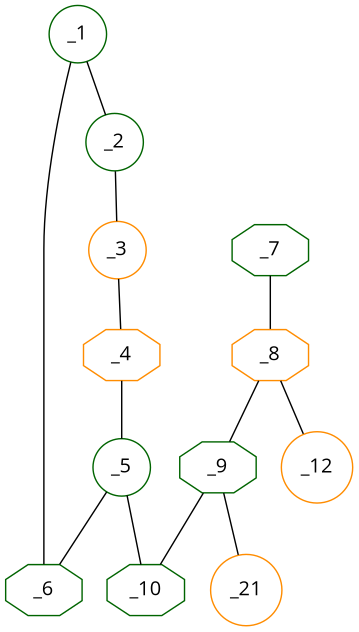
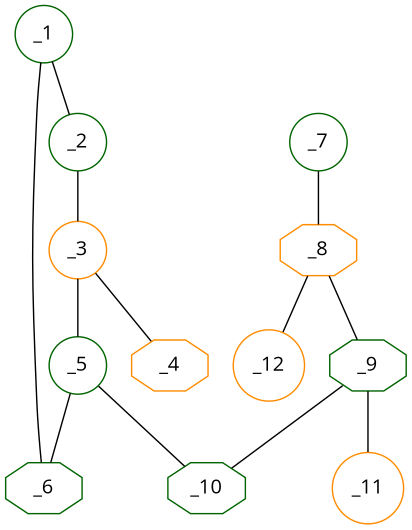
(270, 250) -> (318, 142)
(122, 410) -> (78, 308)
(246, 590) -> (368, 488)
